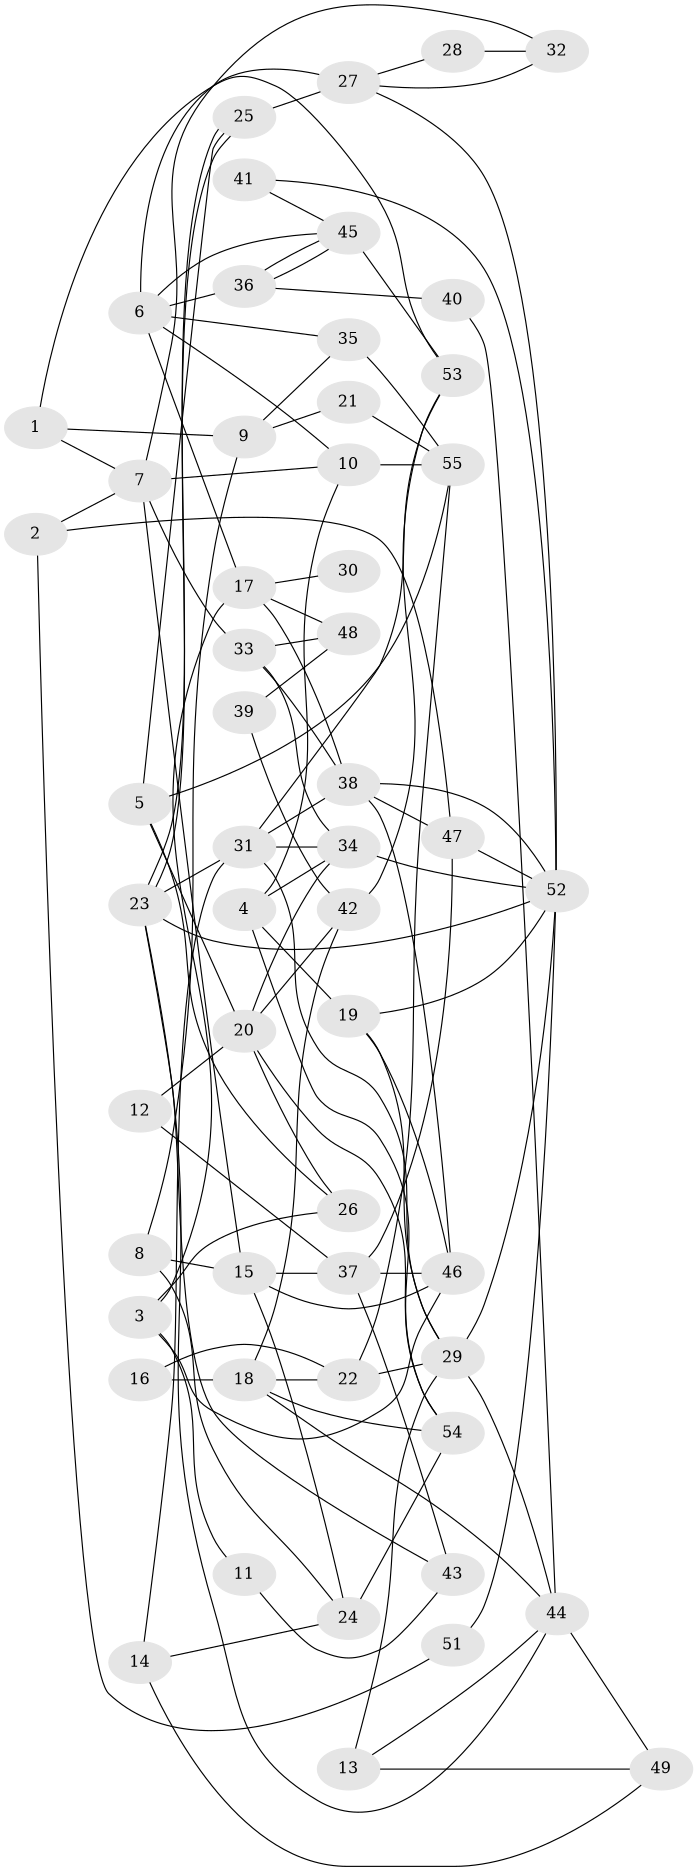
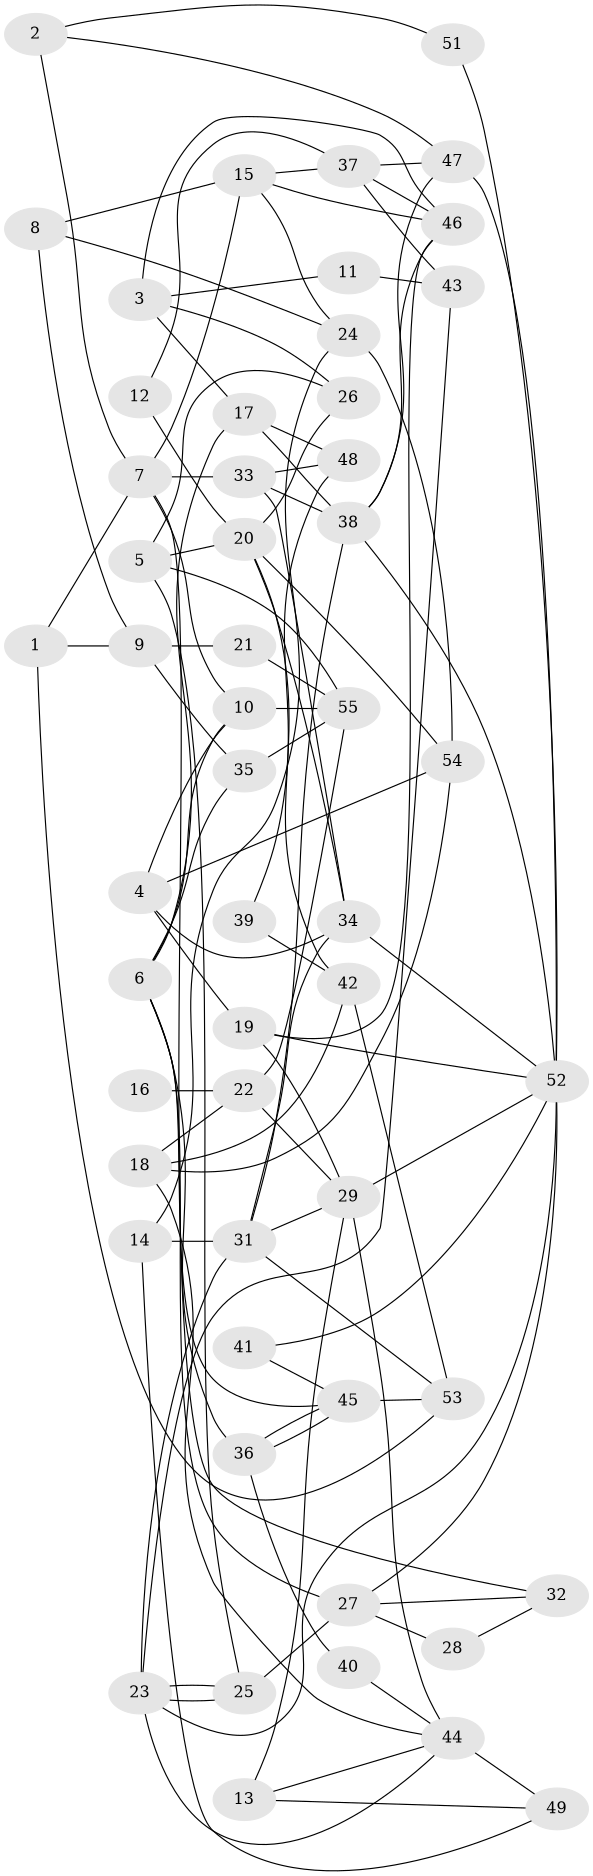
(349, 571) -> none
(192, 1380) -> none
